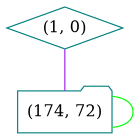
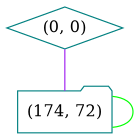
(65, 28) -> (65, 28)
